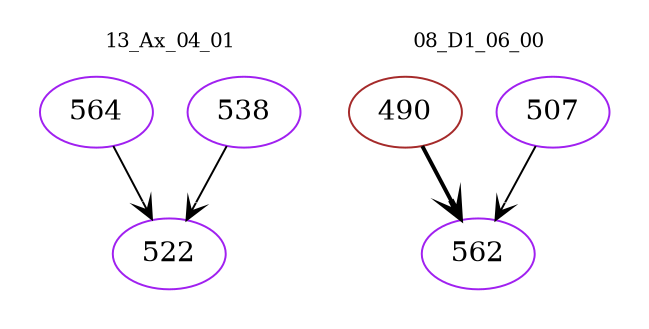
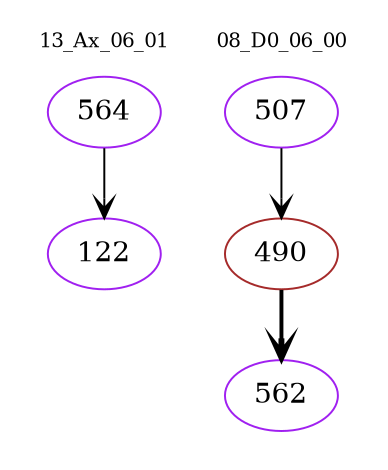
(170, 42) -> (104, 42)
(479, 42) -> (282, 42)
(244, 112) -> none
(520, 174) -> (281, 173)
(169, 254) -> (104, 254)
